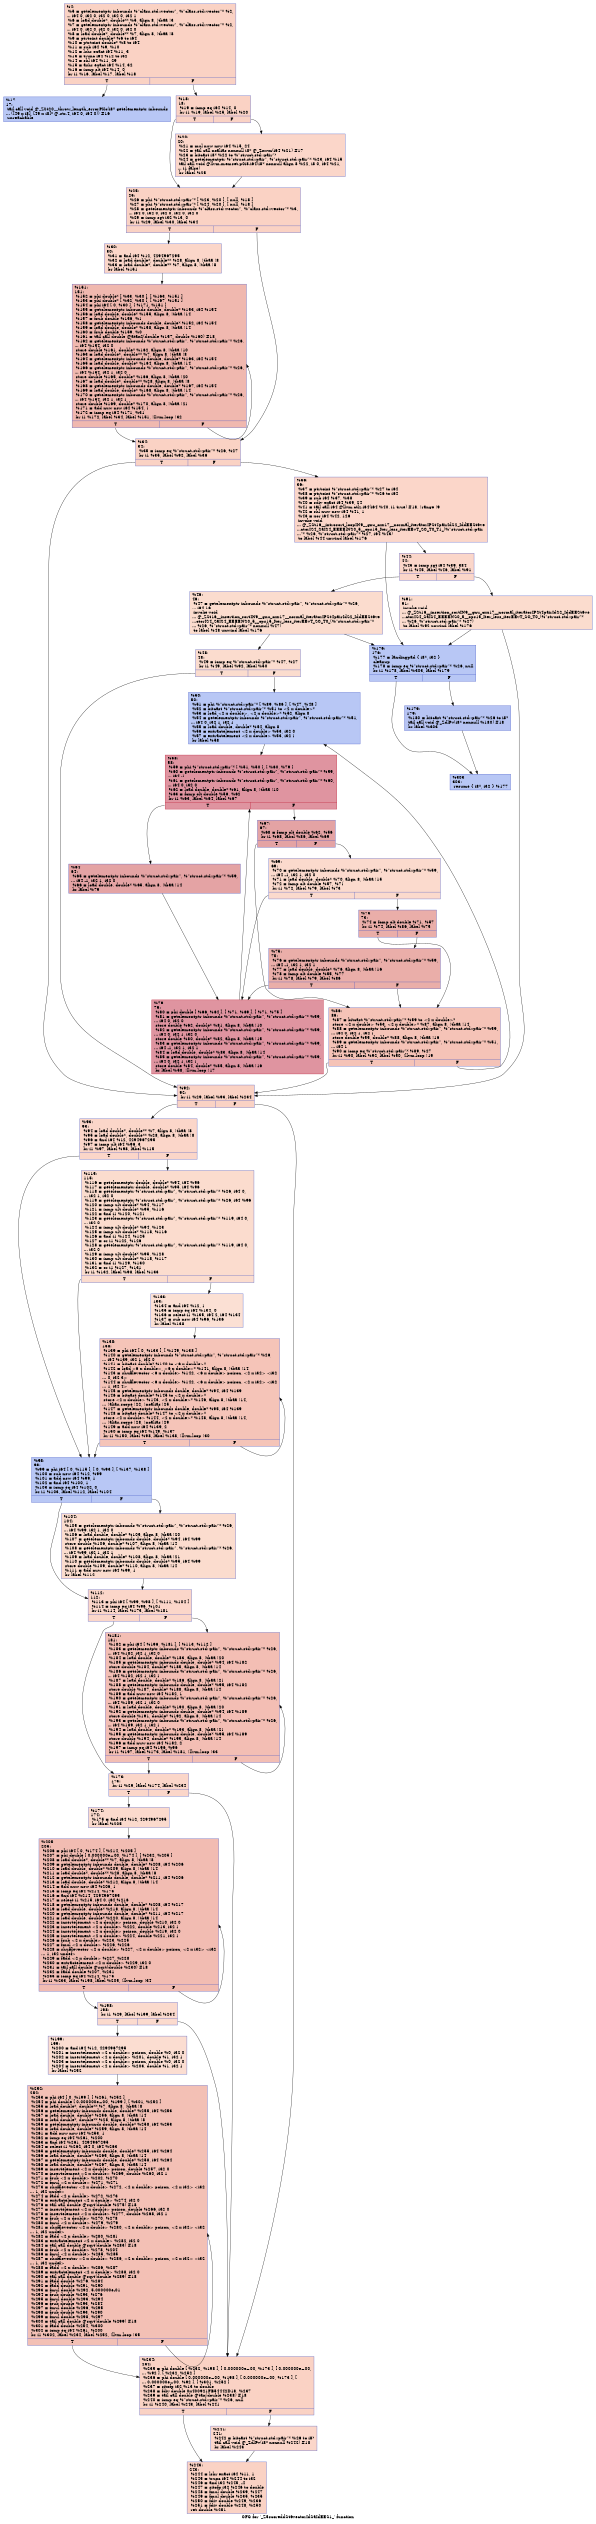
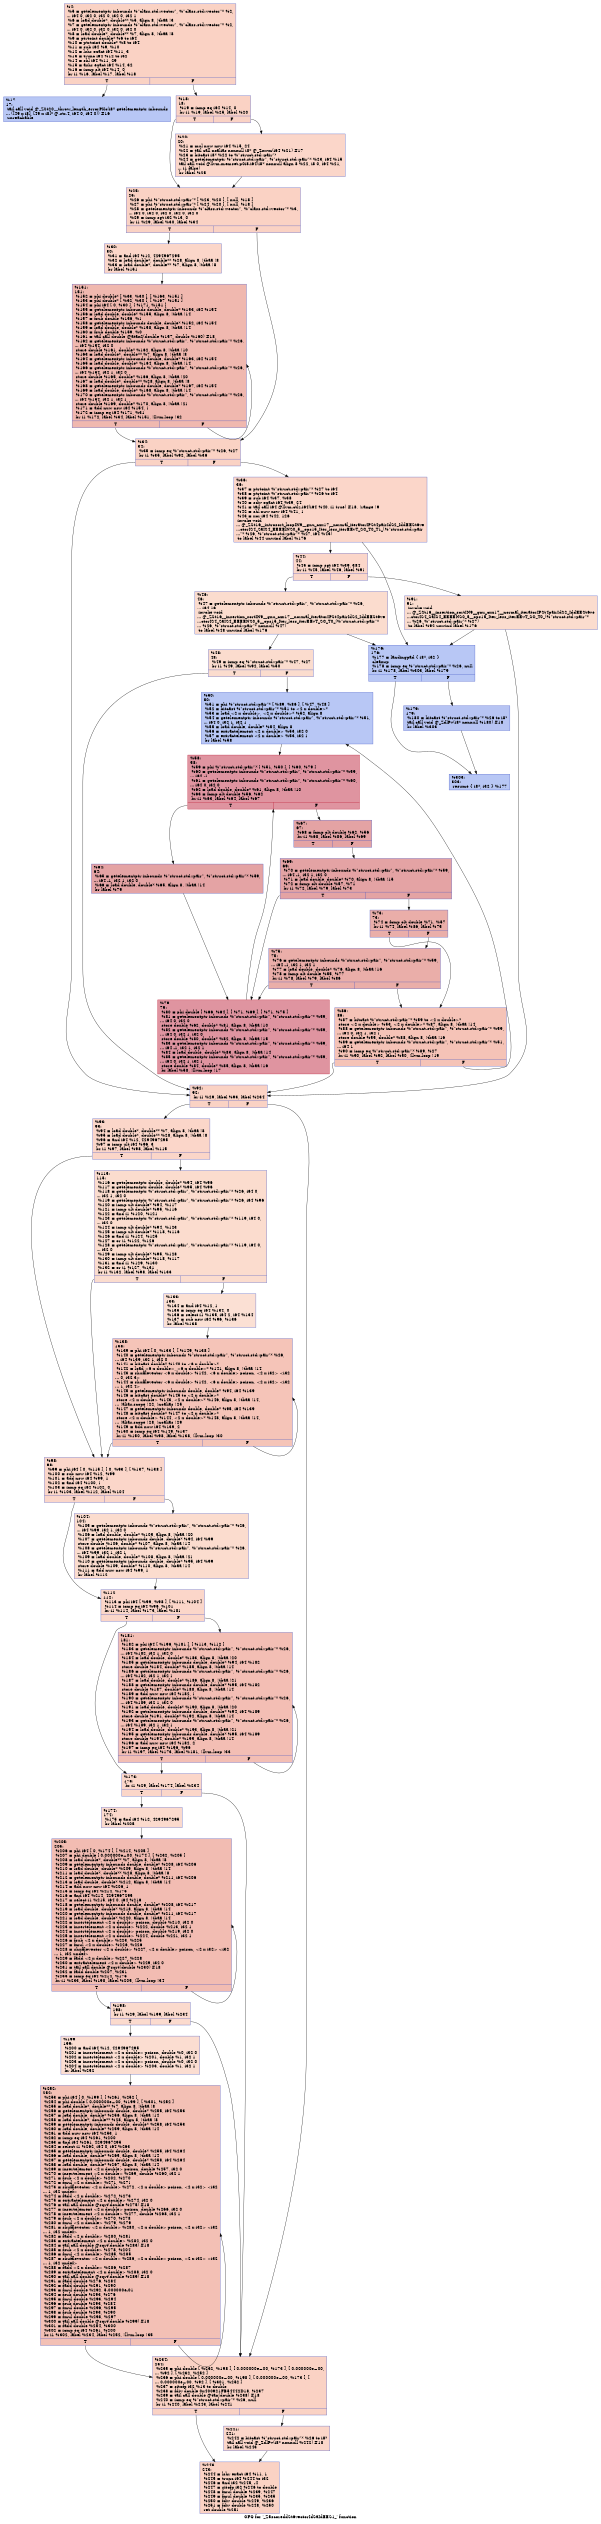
(355, 879) -> (366, 879)
(261, 959) -> none
(92, 1480) -> (104, 1480)
